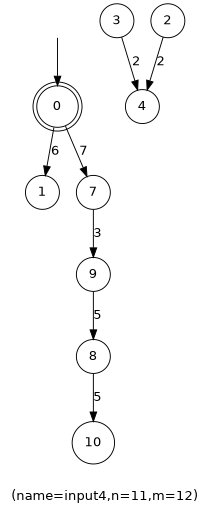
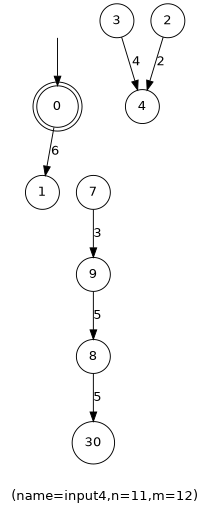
(137, 62) -> (137, 62)
(74, 147) -> none
(93, 443) -> (93, 443)
